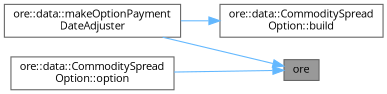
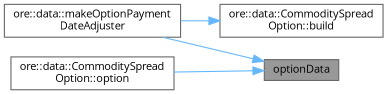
(302, 70) -> (302, 70)
